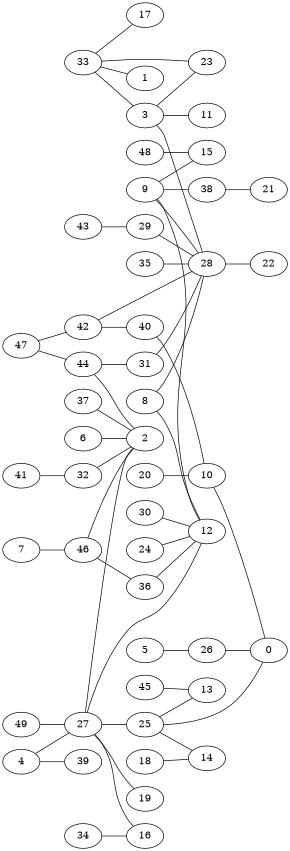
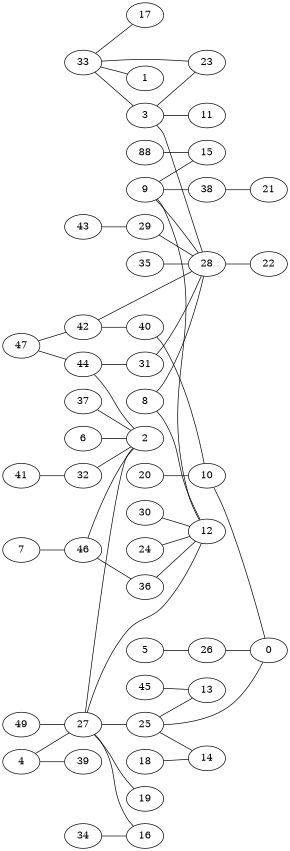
(145, 153) -> (145, 153)
